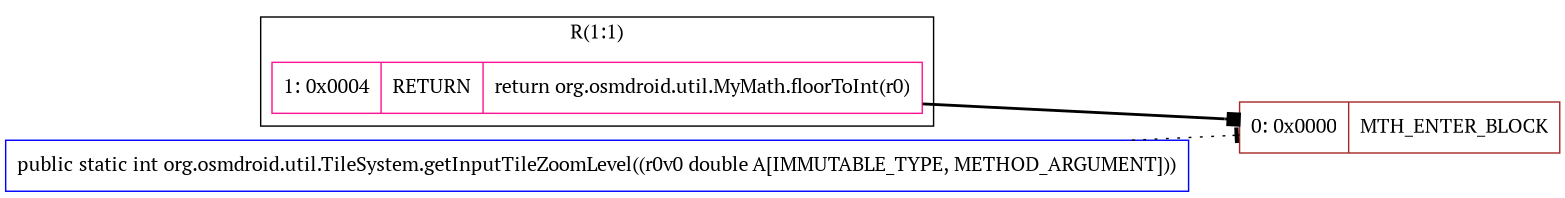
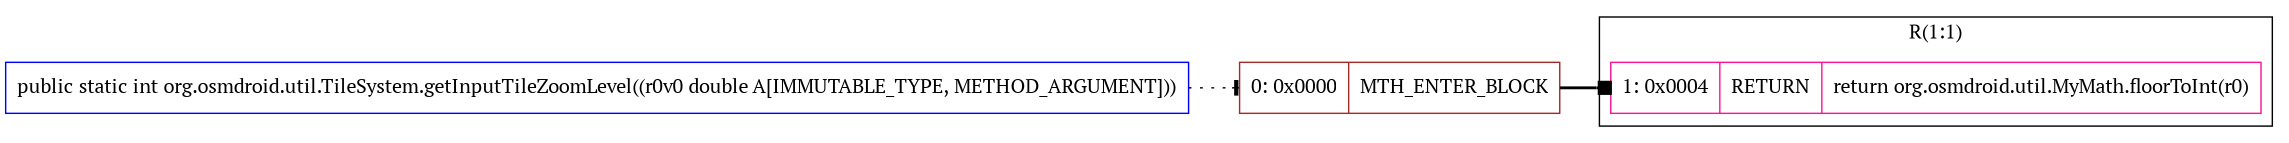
(1074, 111) -> (1578, 88)
